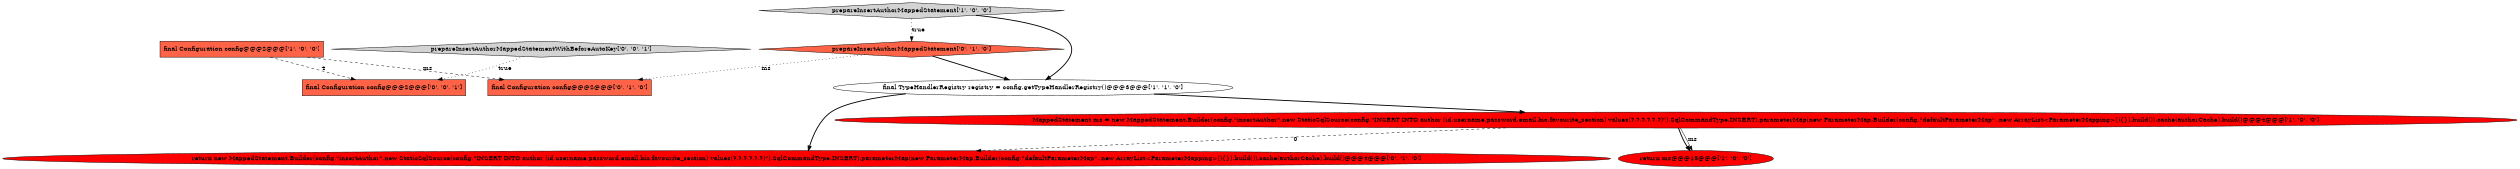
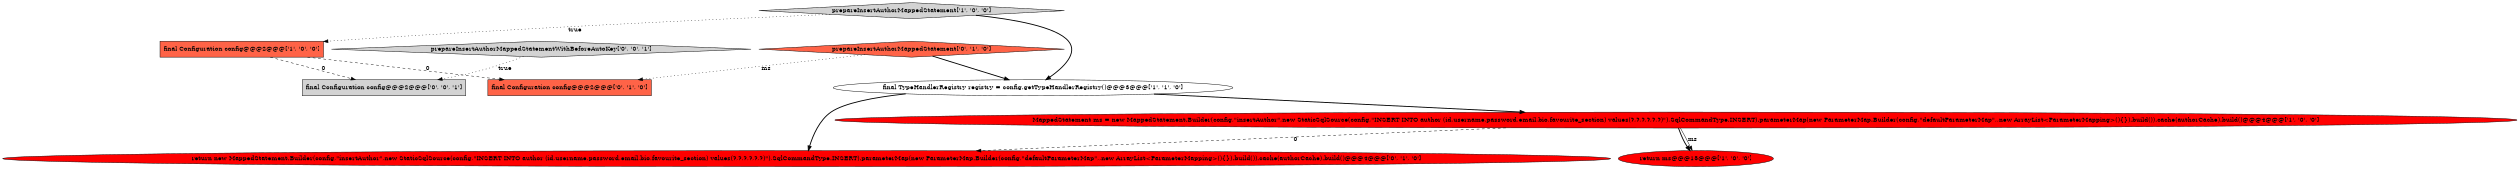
(912, 28) -> (579, 26)
(324, 68) -> (324, 68)
(428, 68) -> (428, 68)
(384, 88) -> (384, 88)
